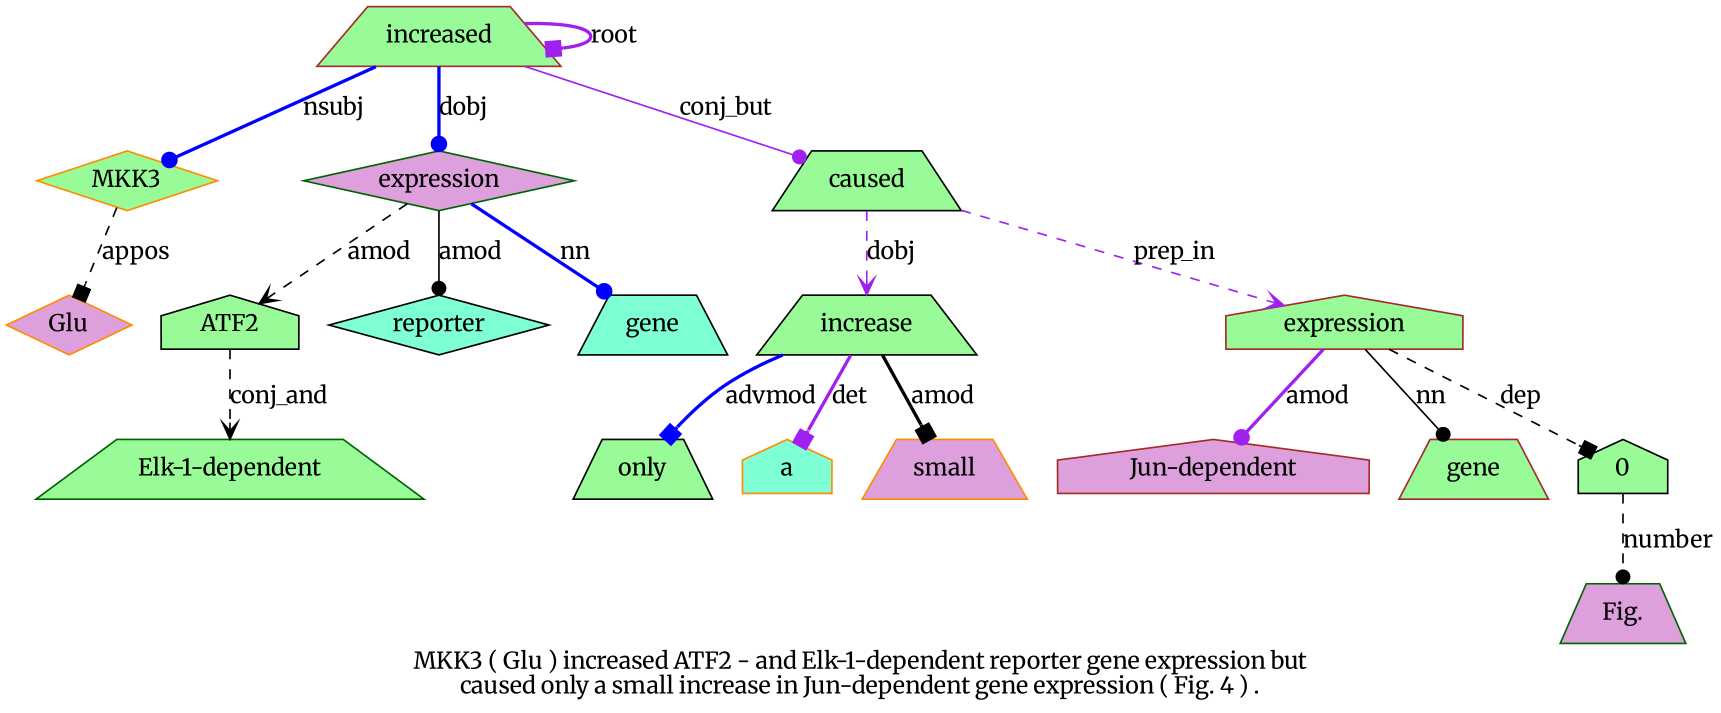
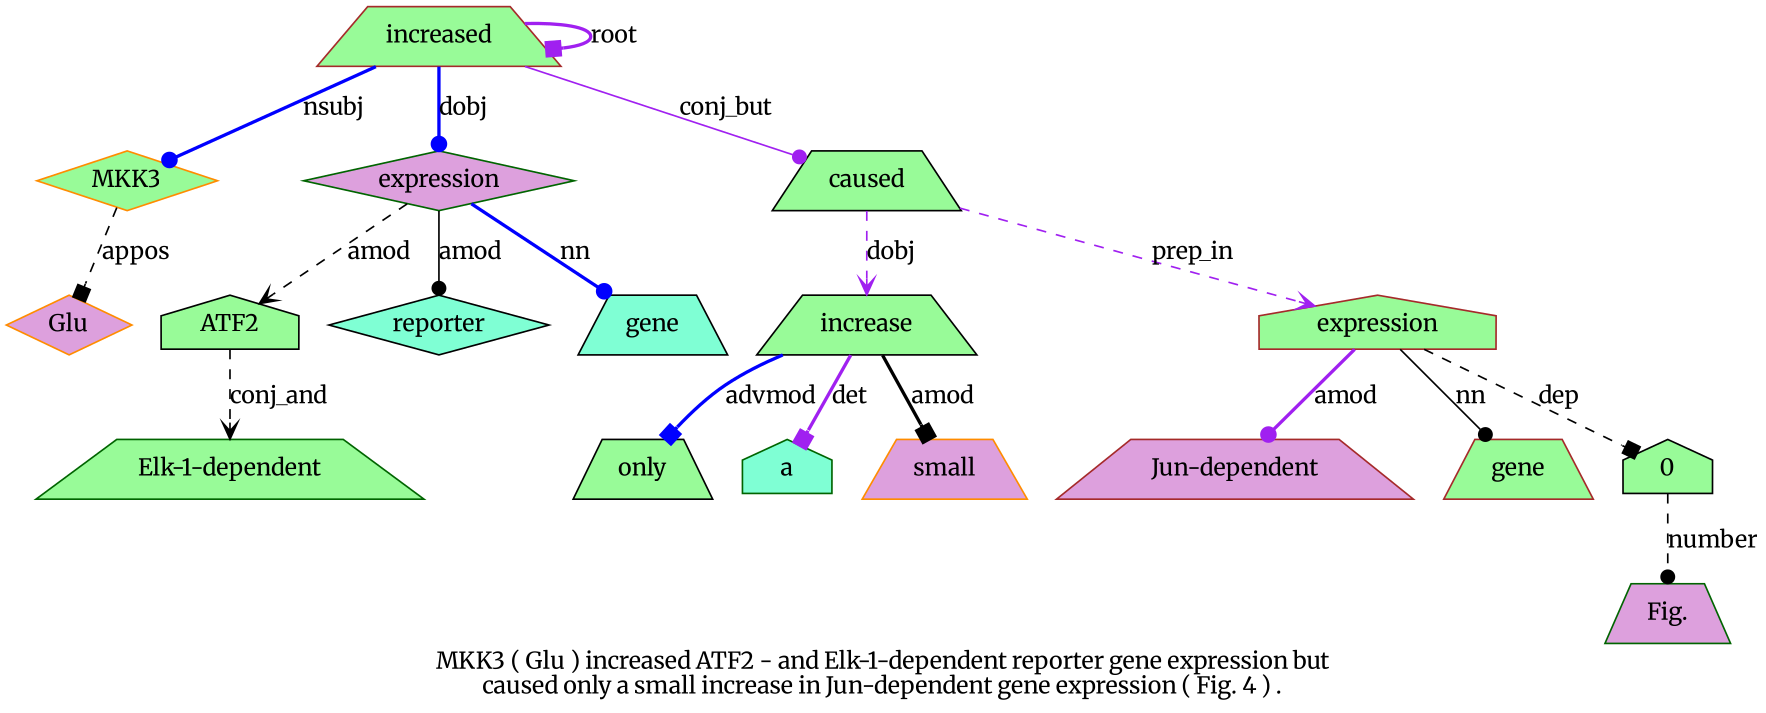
(787, 469) -> (787, 469)
(1213, 469) -> (1235, 469)
